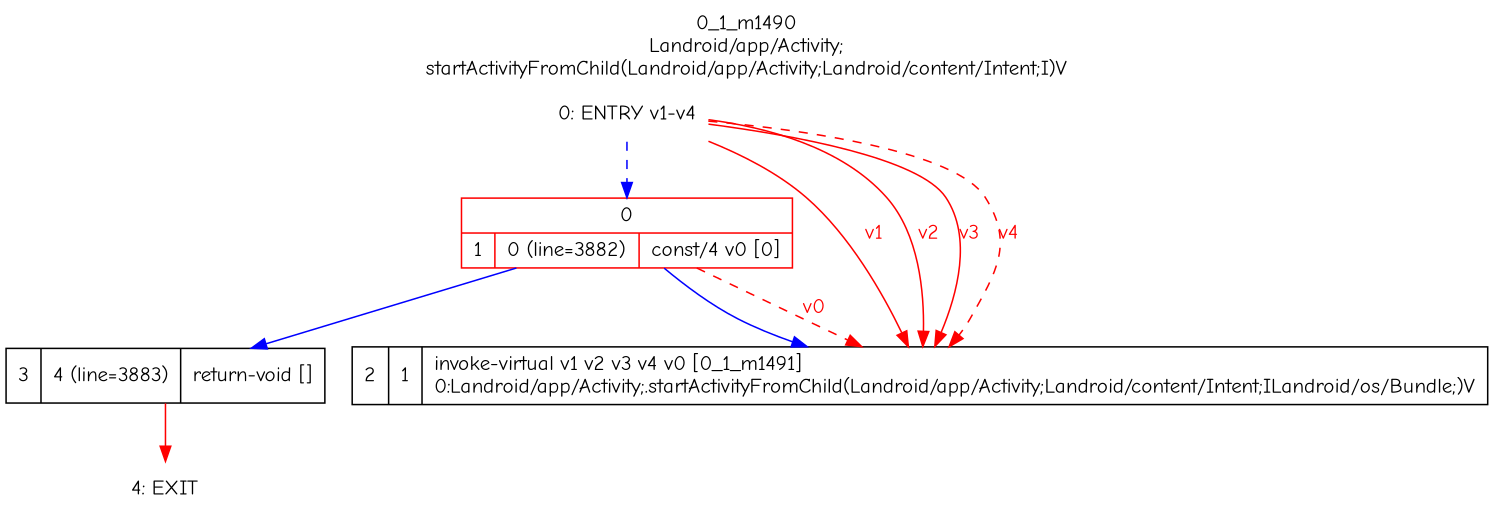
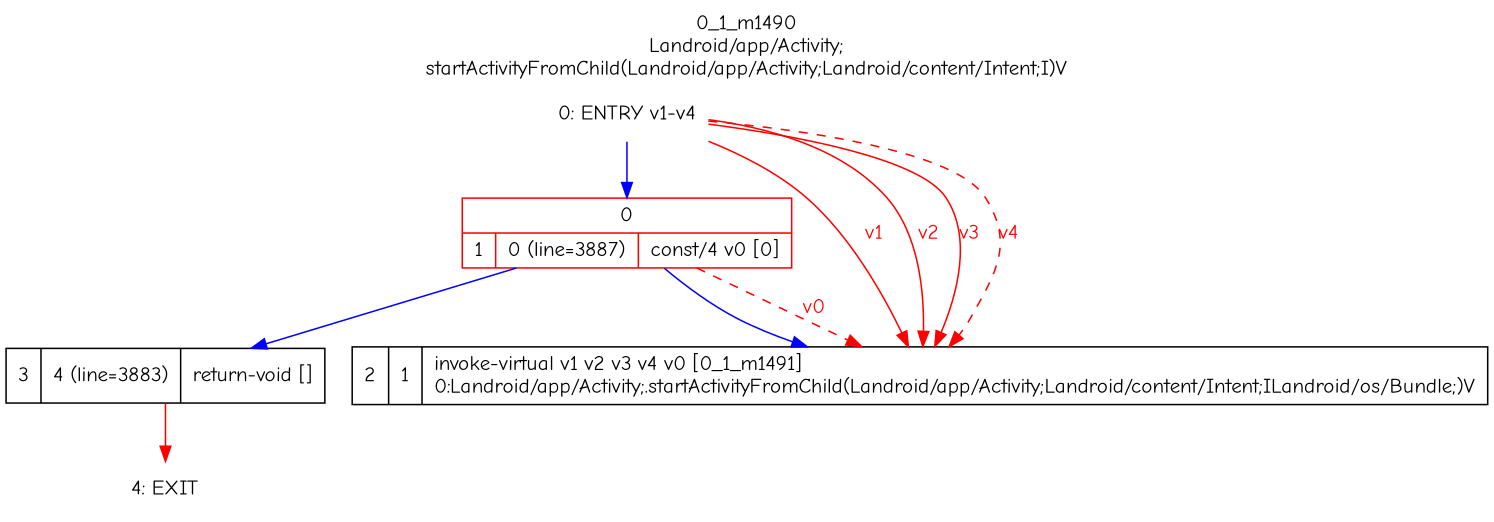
(627, 162) -> (627, 162)
(567, 250) -> (567, 250)
